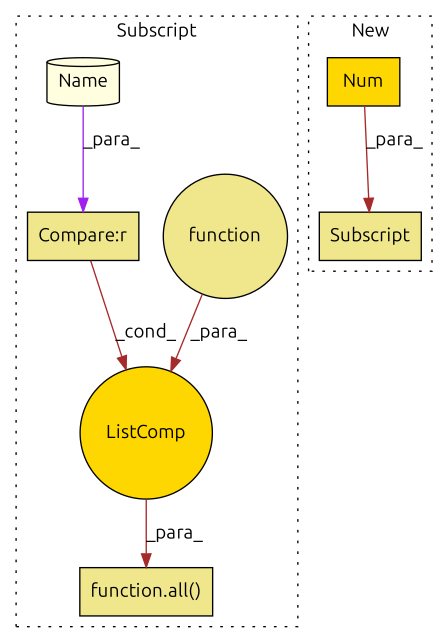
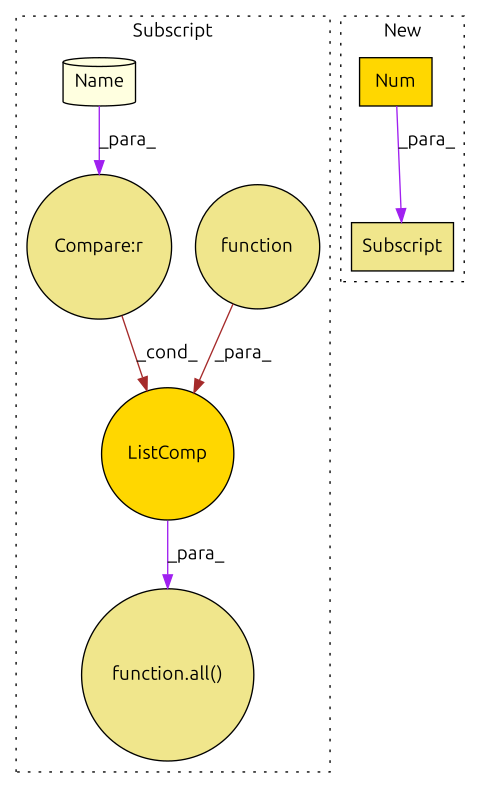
(367, 152) -> (399, 157)
(83, 236) -> (99, 247)
(146, 527) -> (168, 548)
(146, 592) -> (168, 675)
